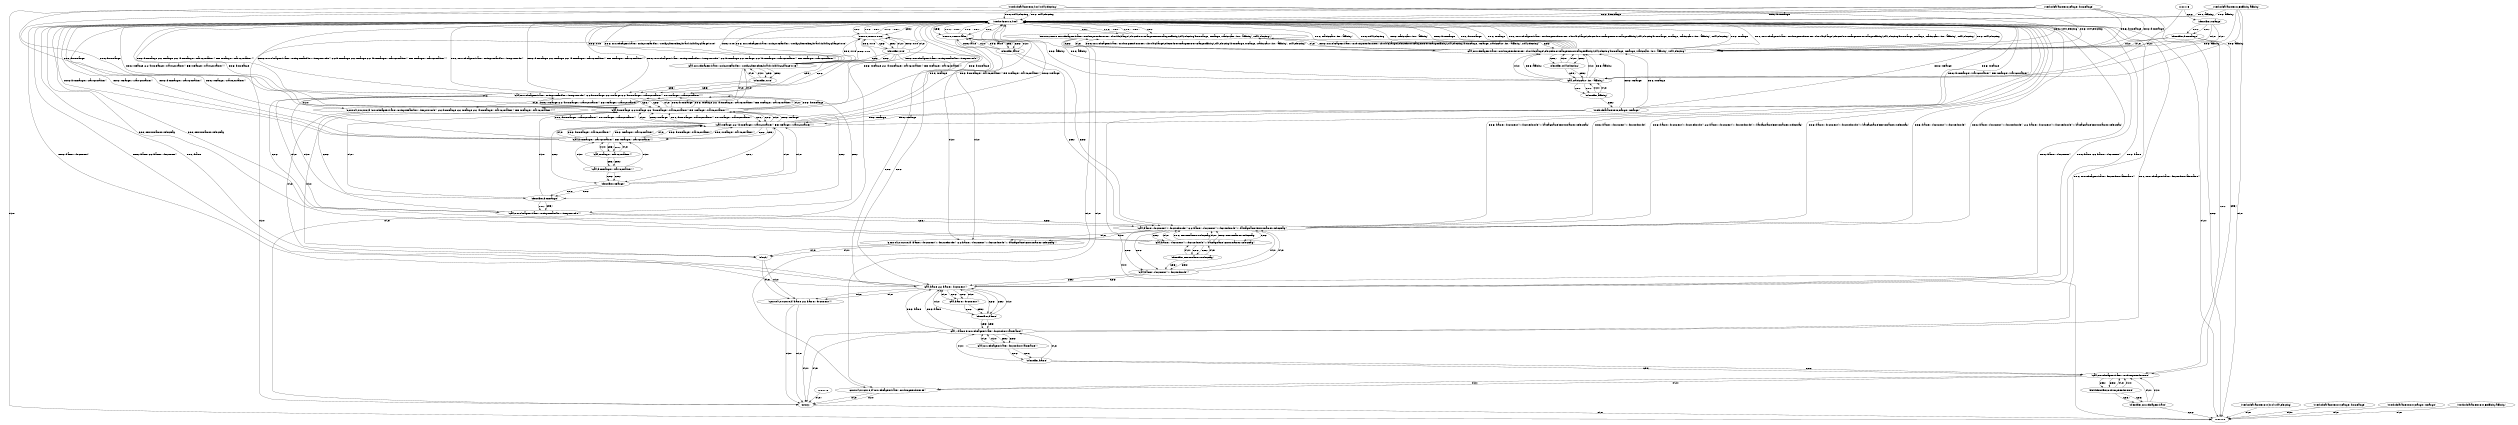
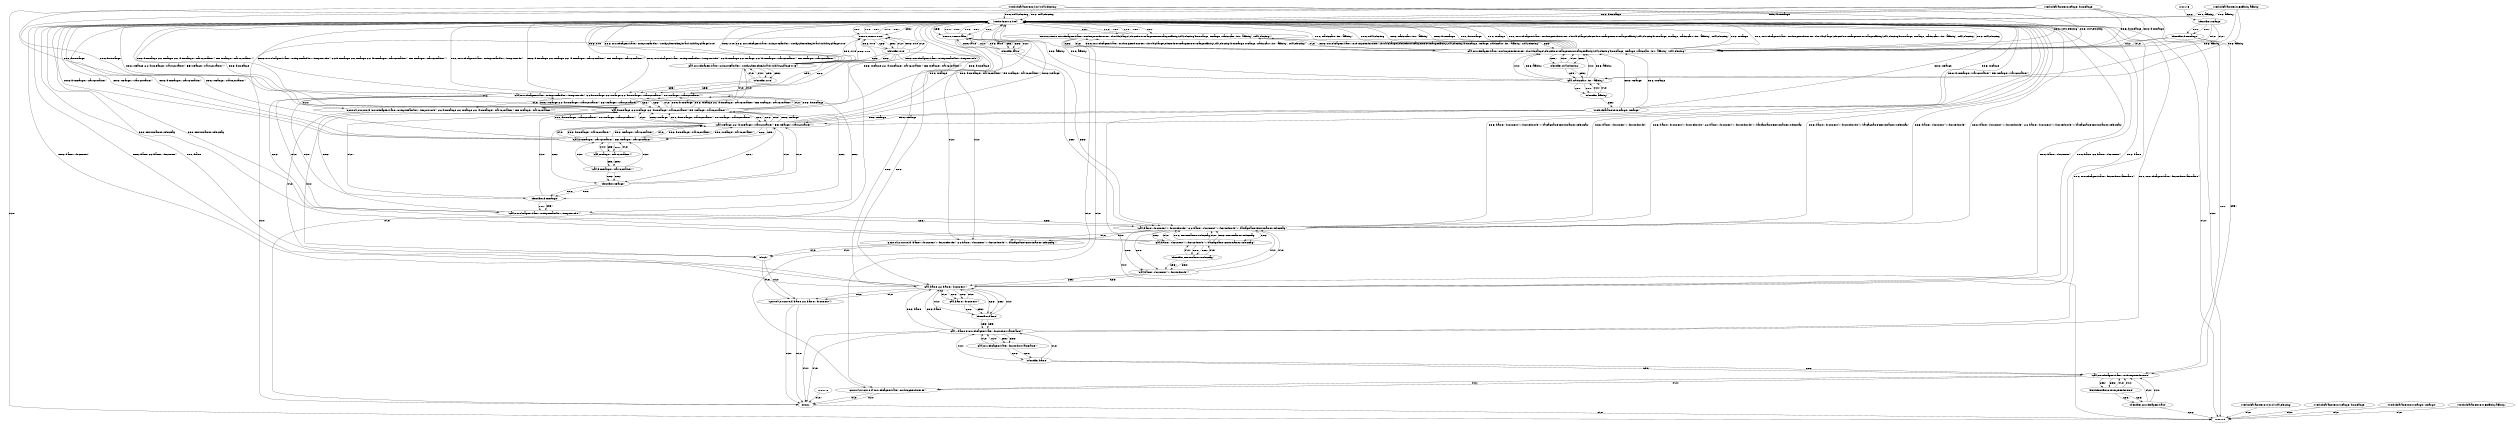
(2052, 72) -> none
(2238, 212) -> none
(2213, 213) -> (2213, 213)
